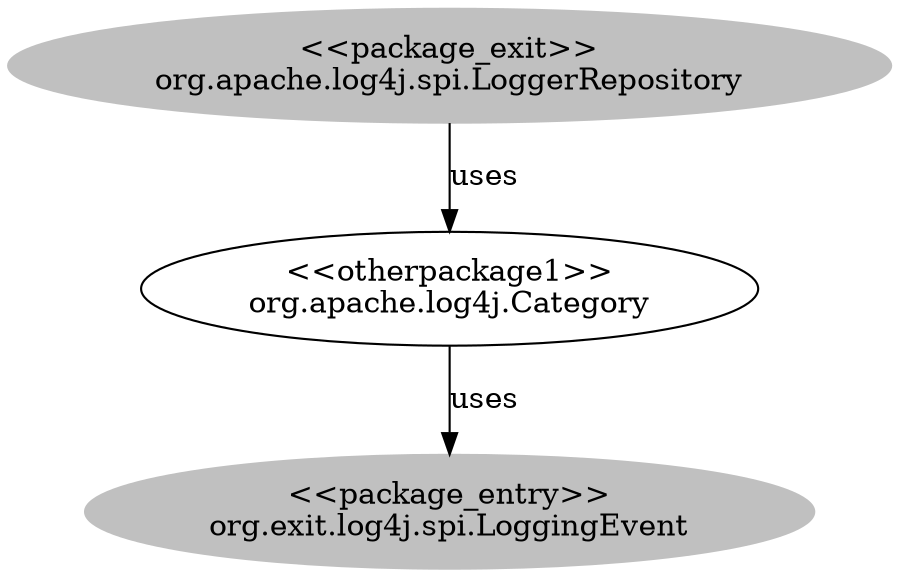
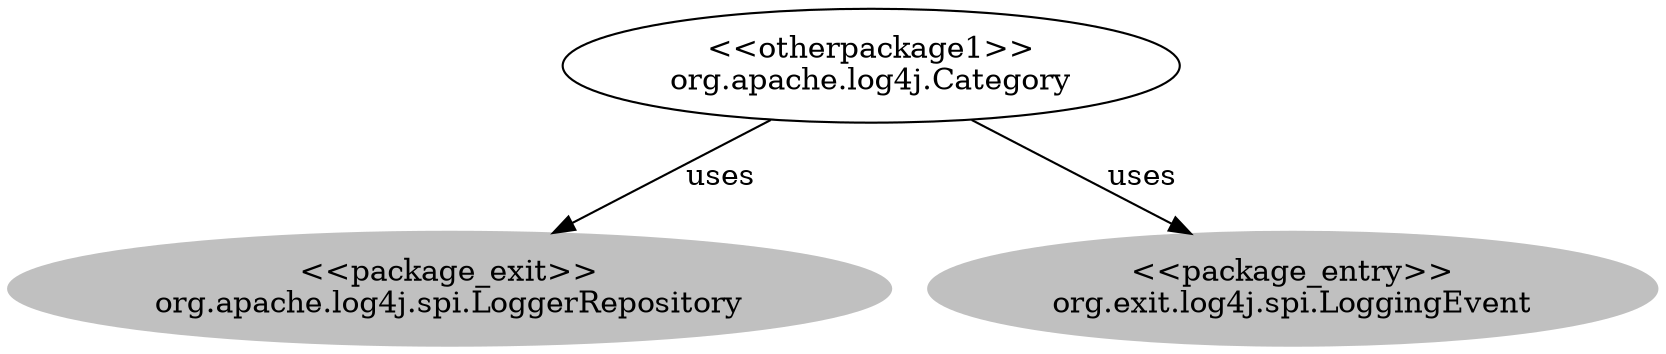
(450, 166) -> (671, 172)
